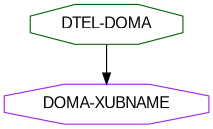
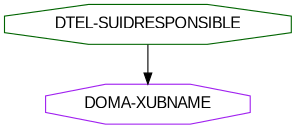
(107, 24) -> (148, 24)
